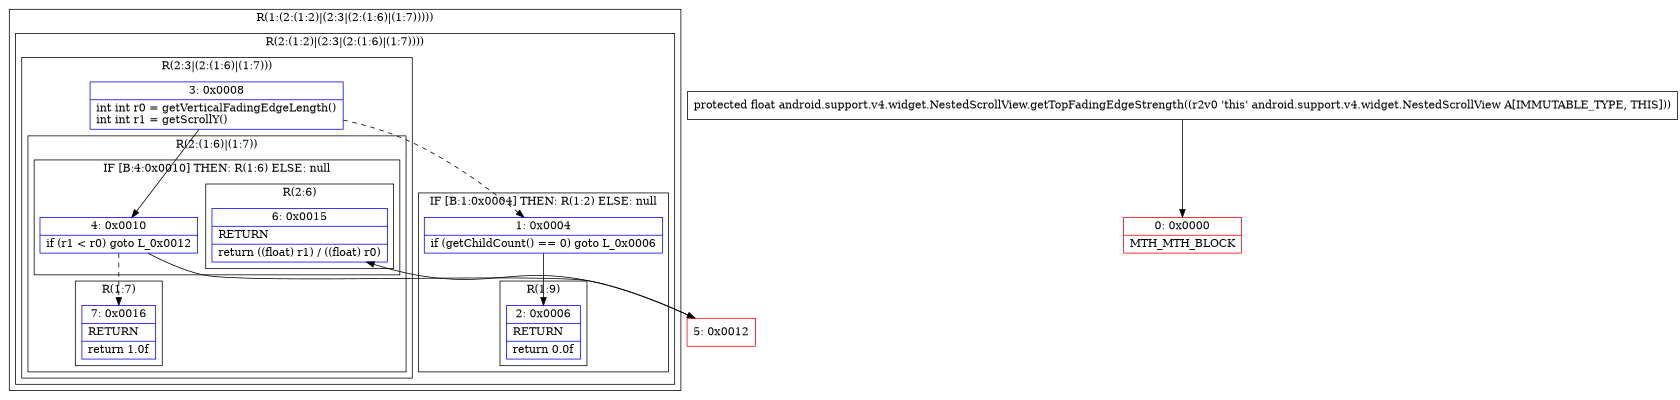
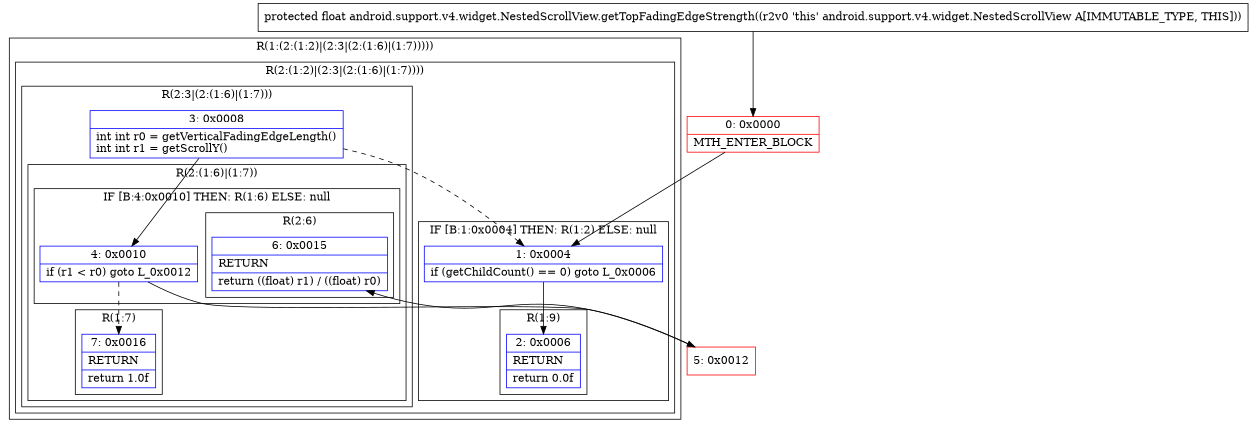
none -> (652, 197)
(1182, 244) -> (753, 143)
